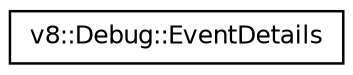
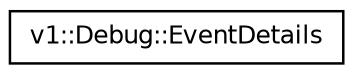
(177, 37) -> (177, 37)
